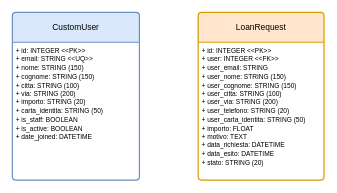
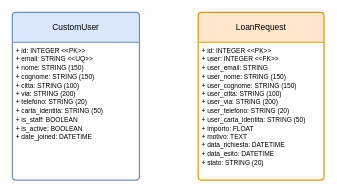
(69, 94) -> (69, 94)
